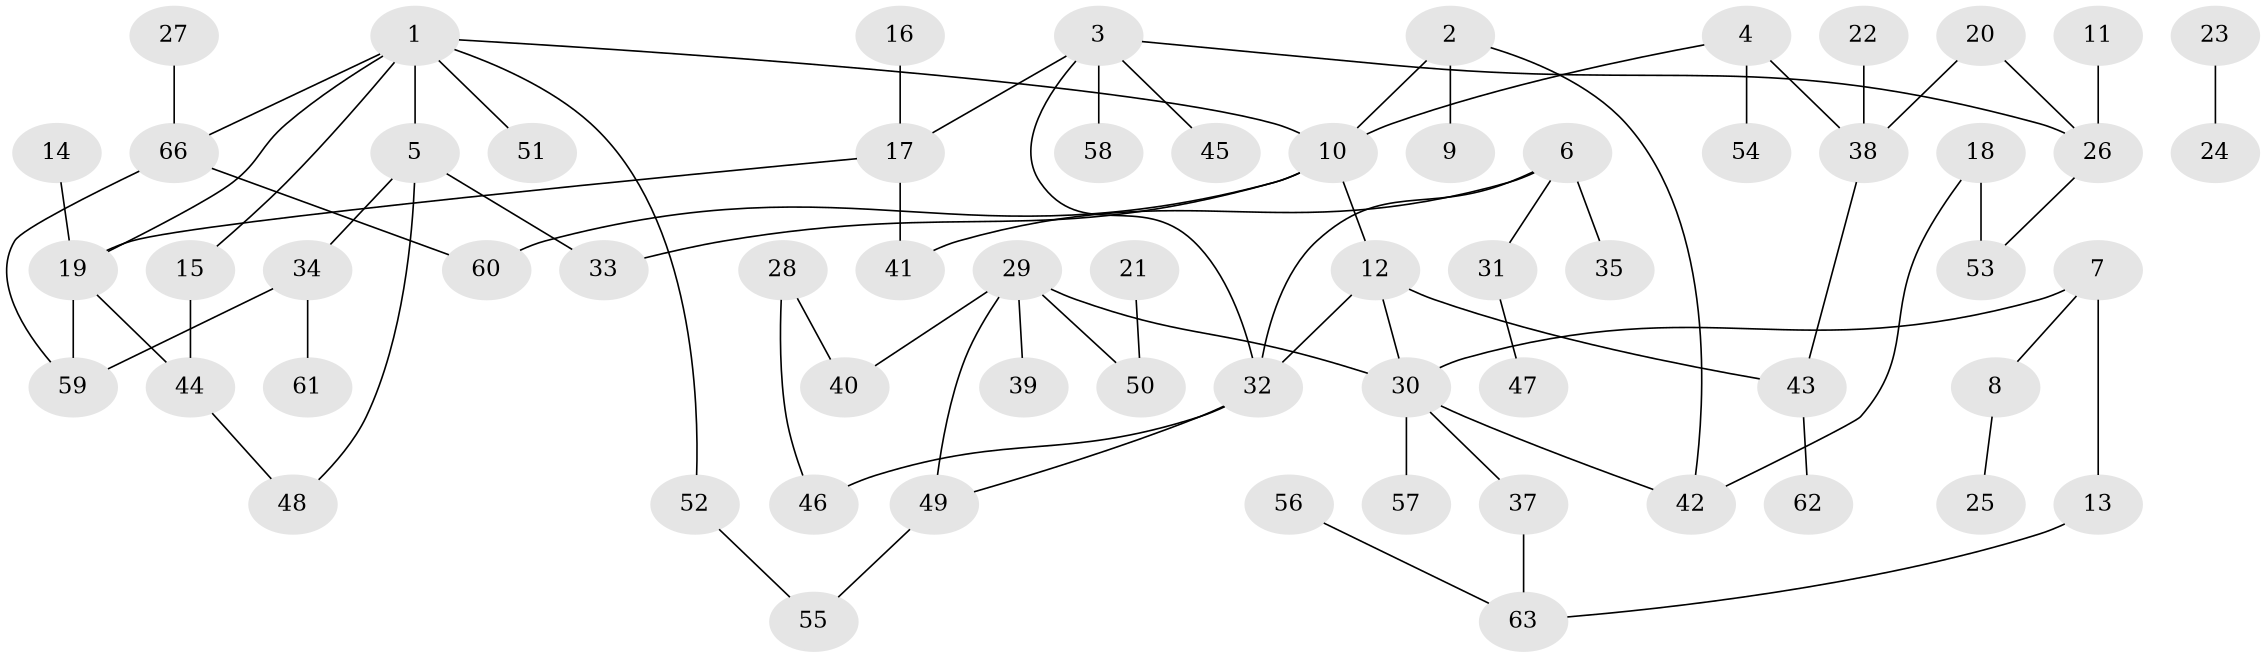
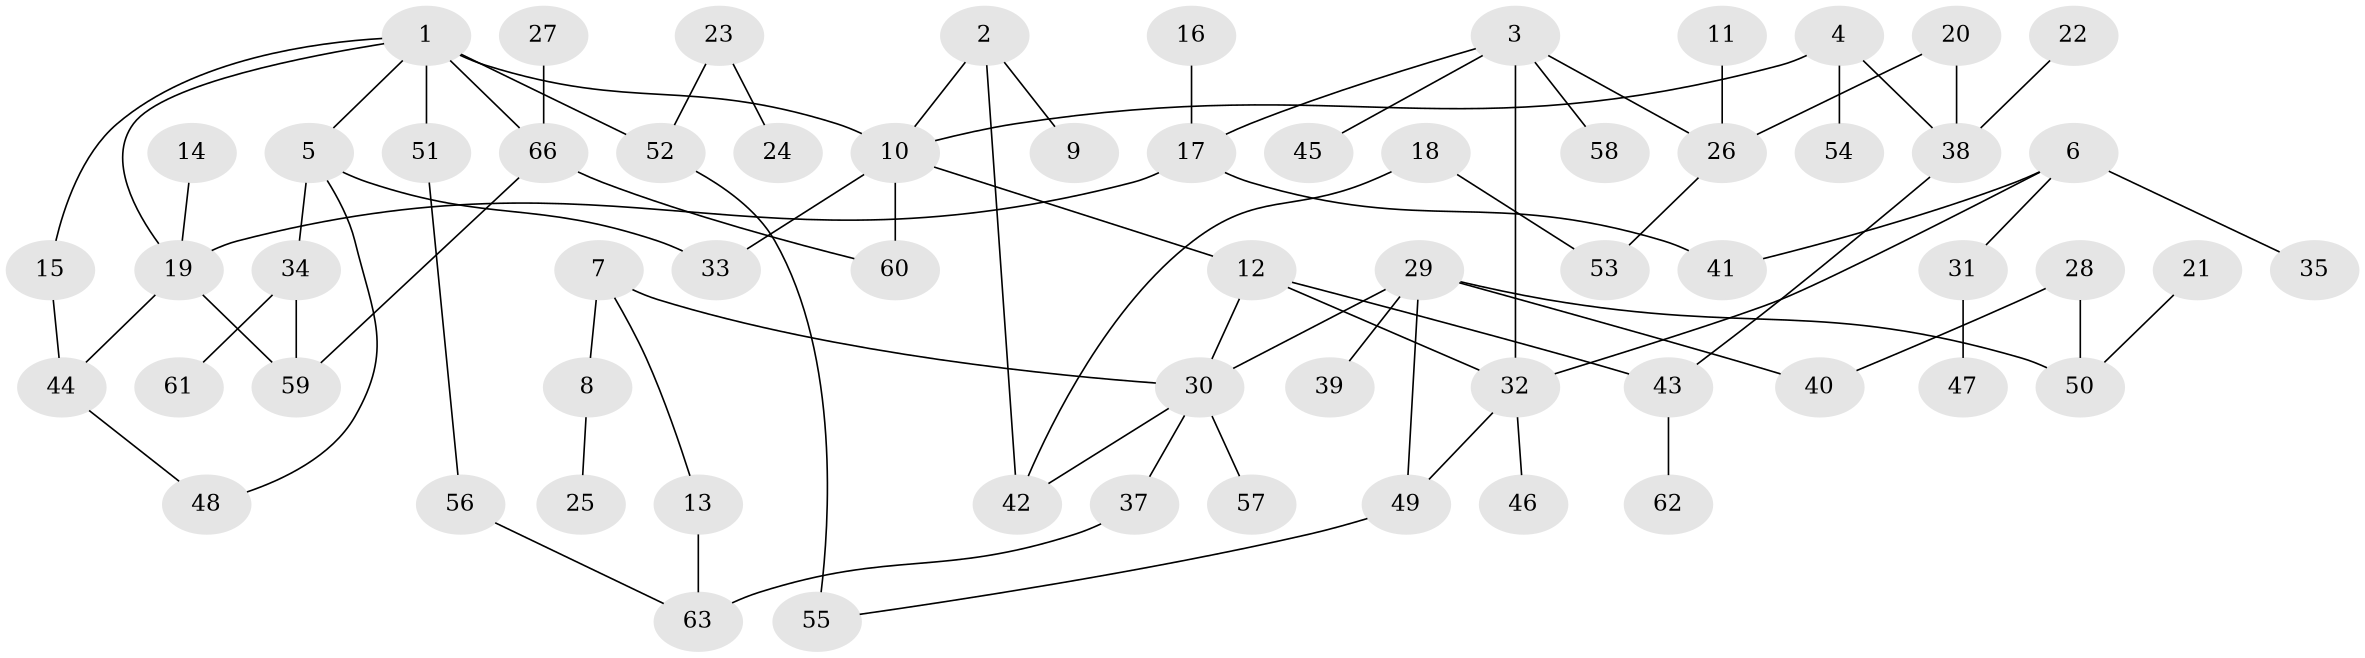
none -> (695, 85)
none -> (444, 329)
(783, 389) -> (2080, 329)
